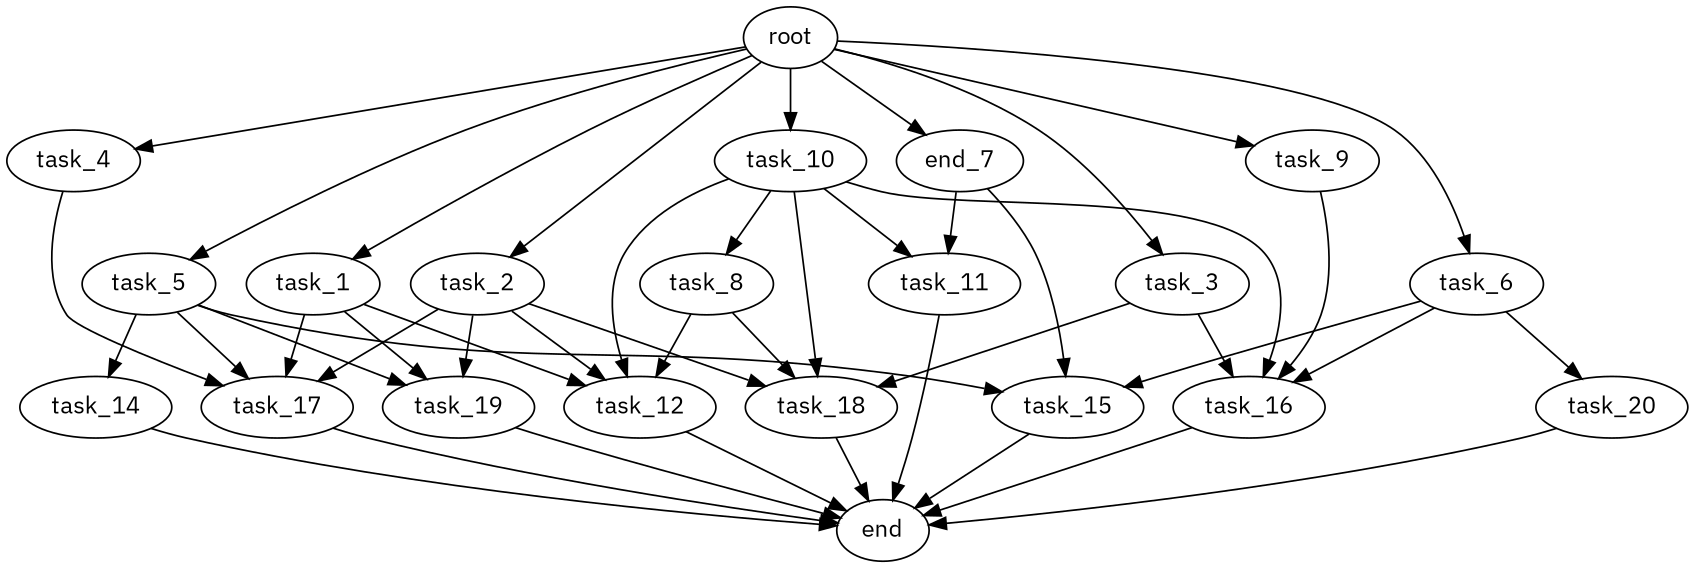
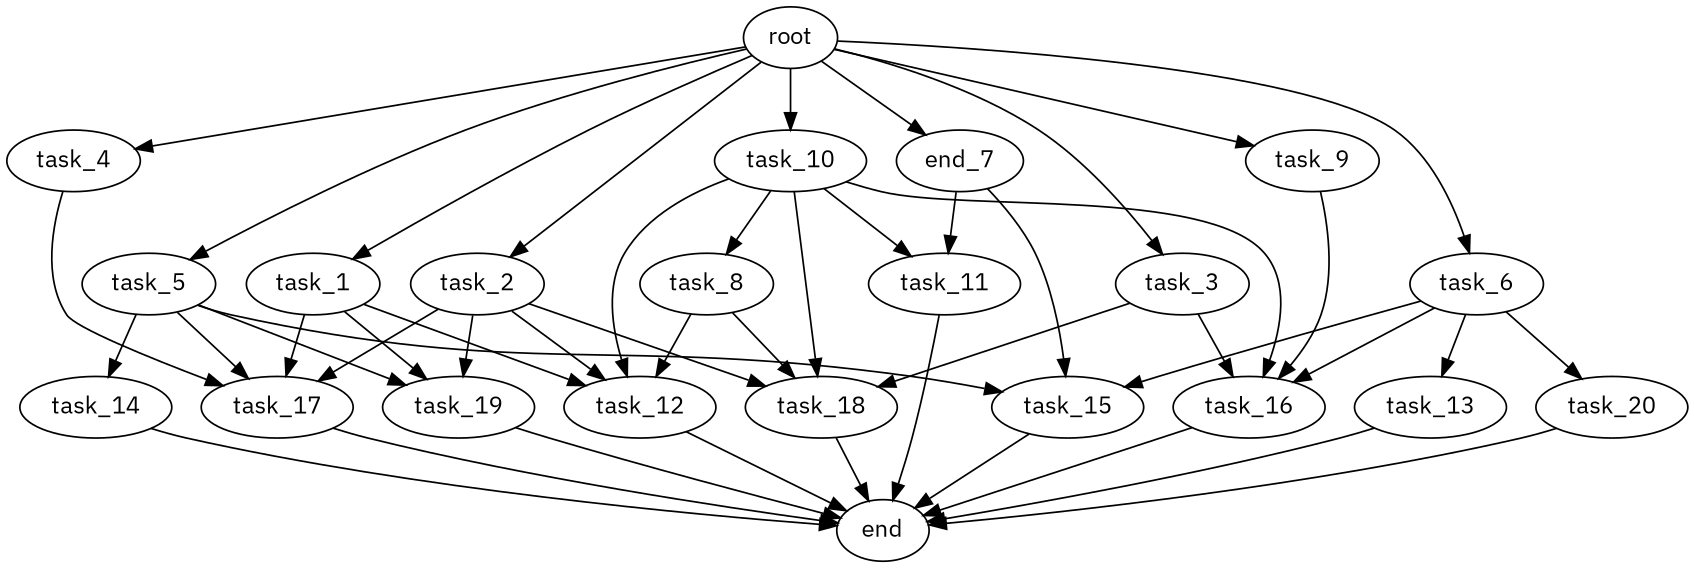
none -> (1430, 407)
